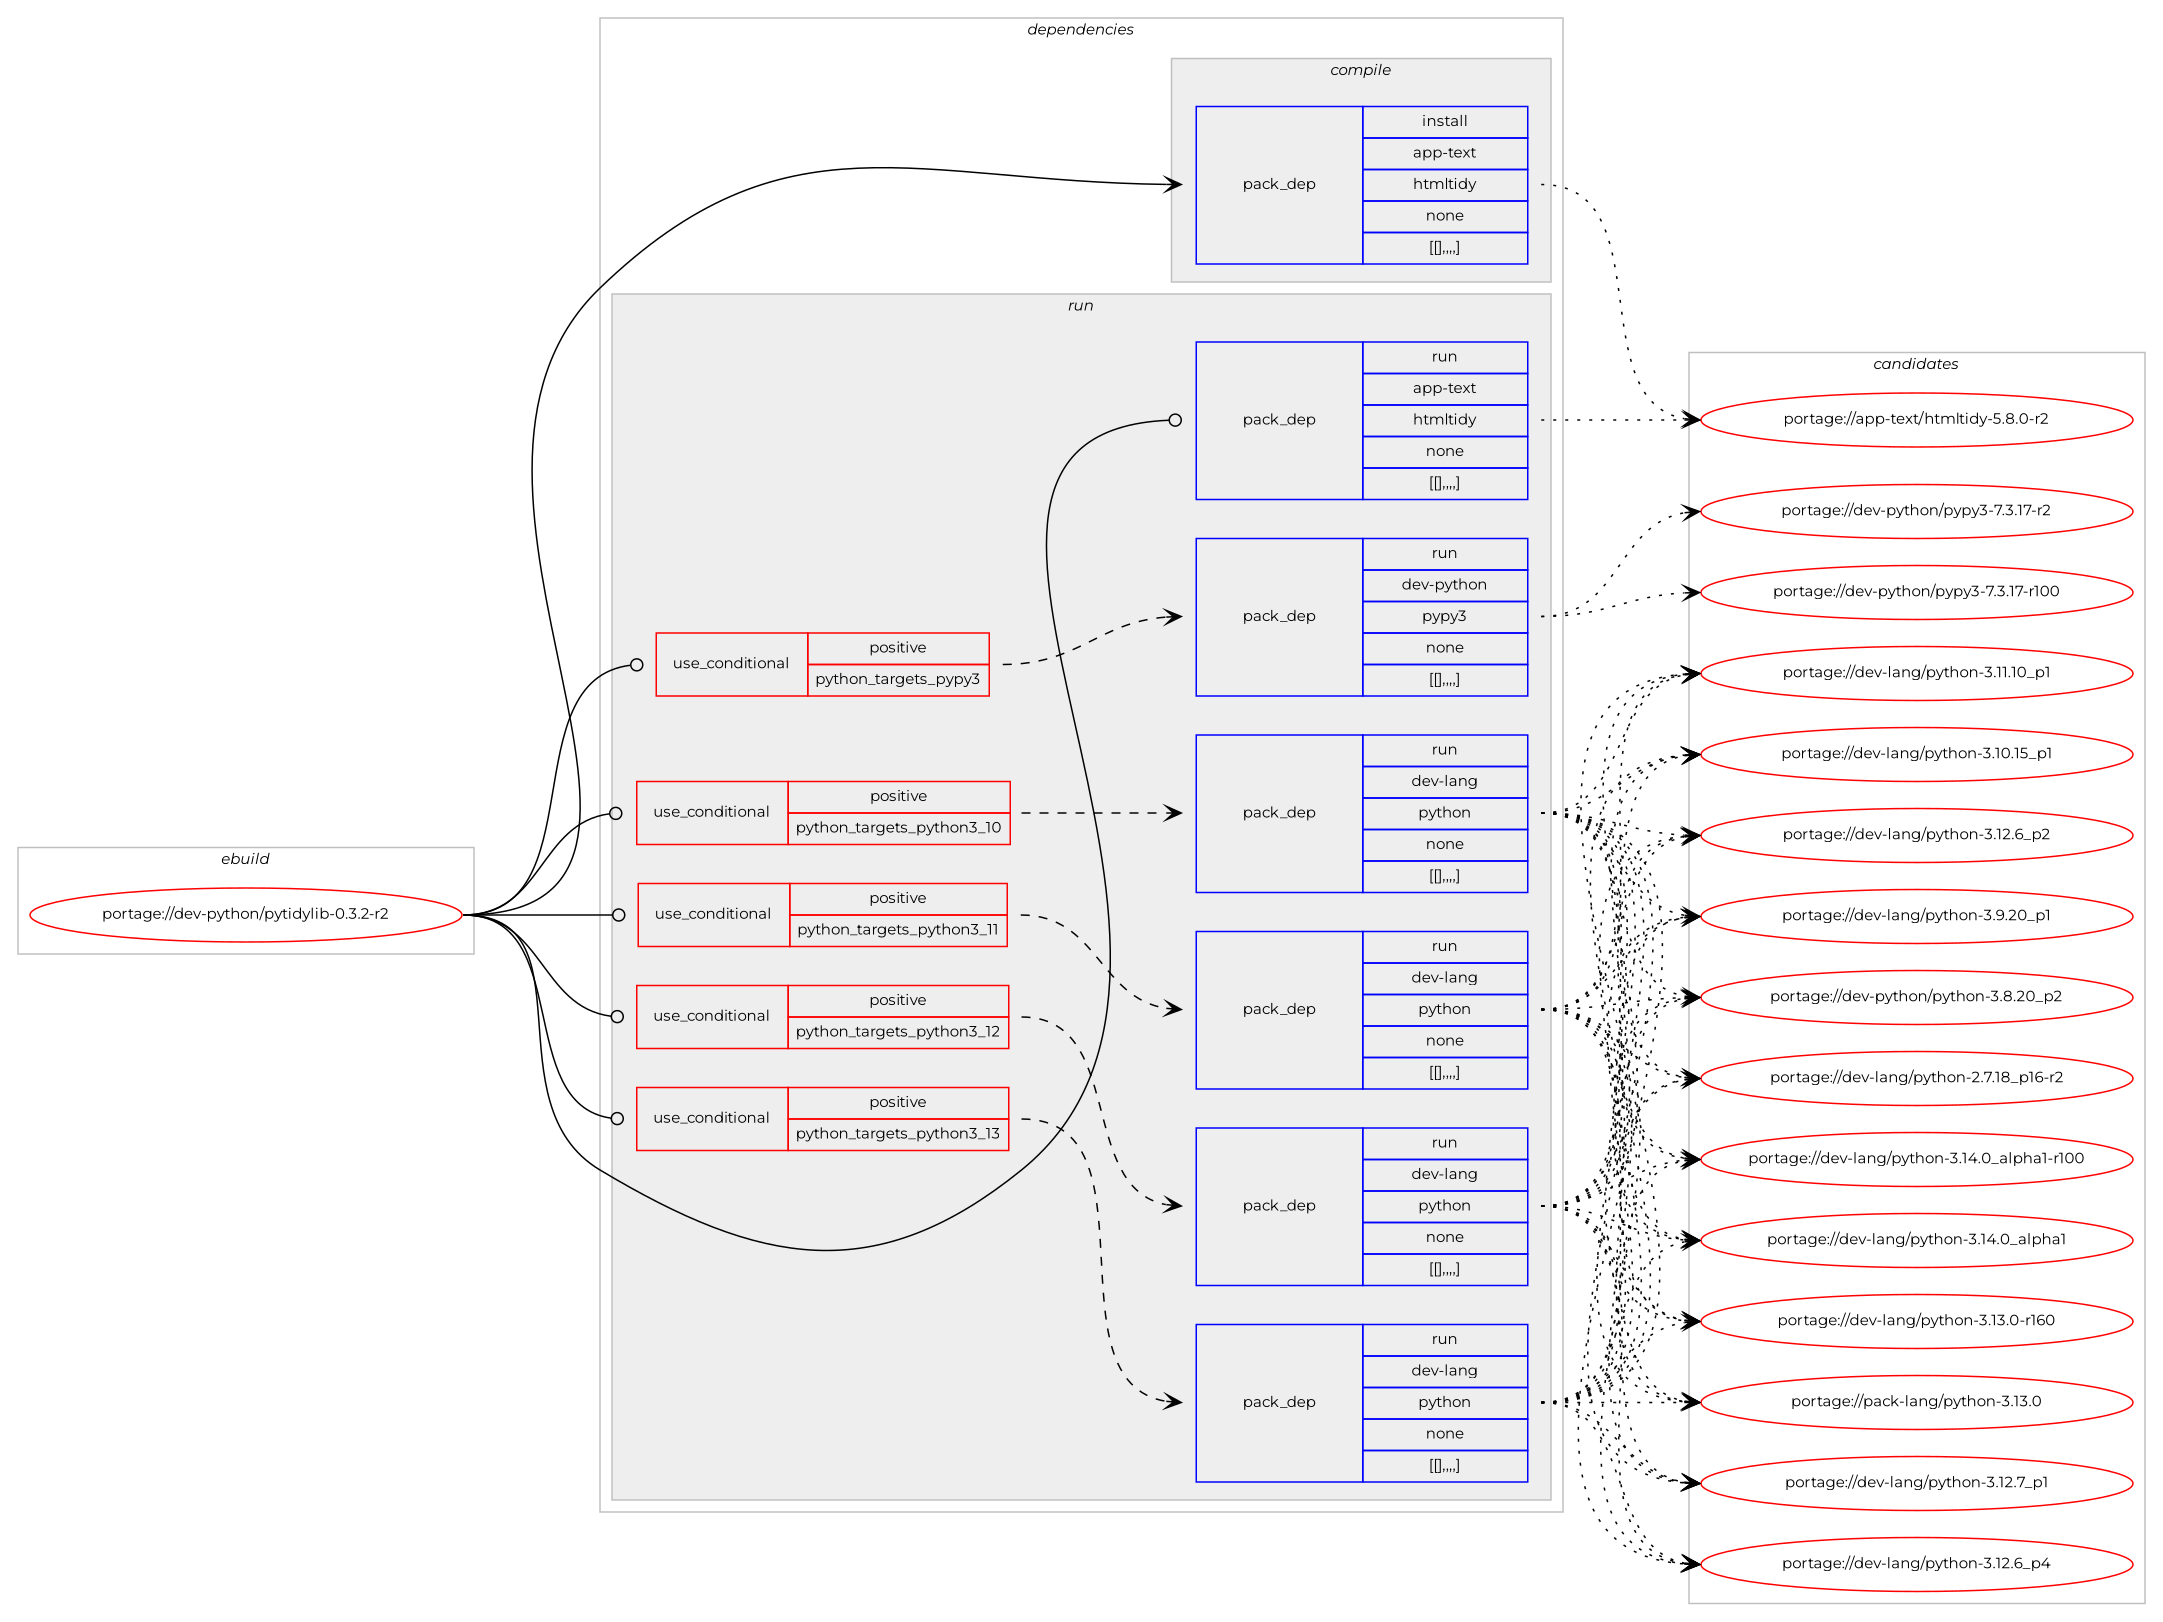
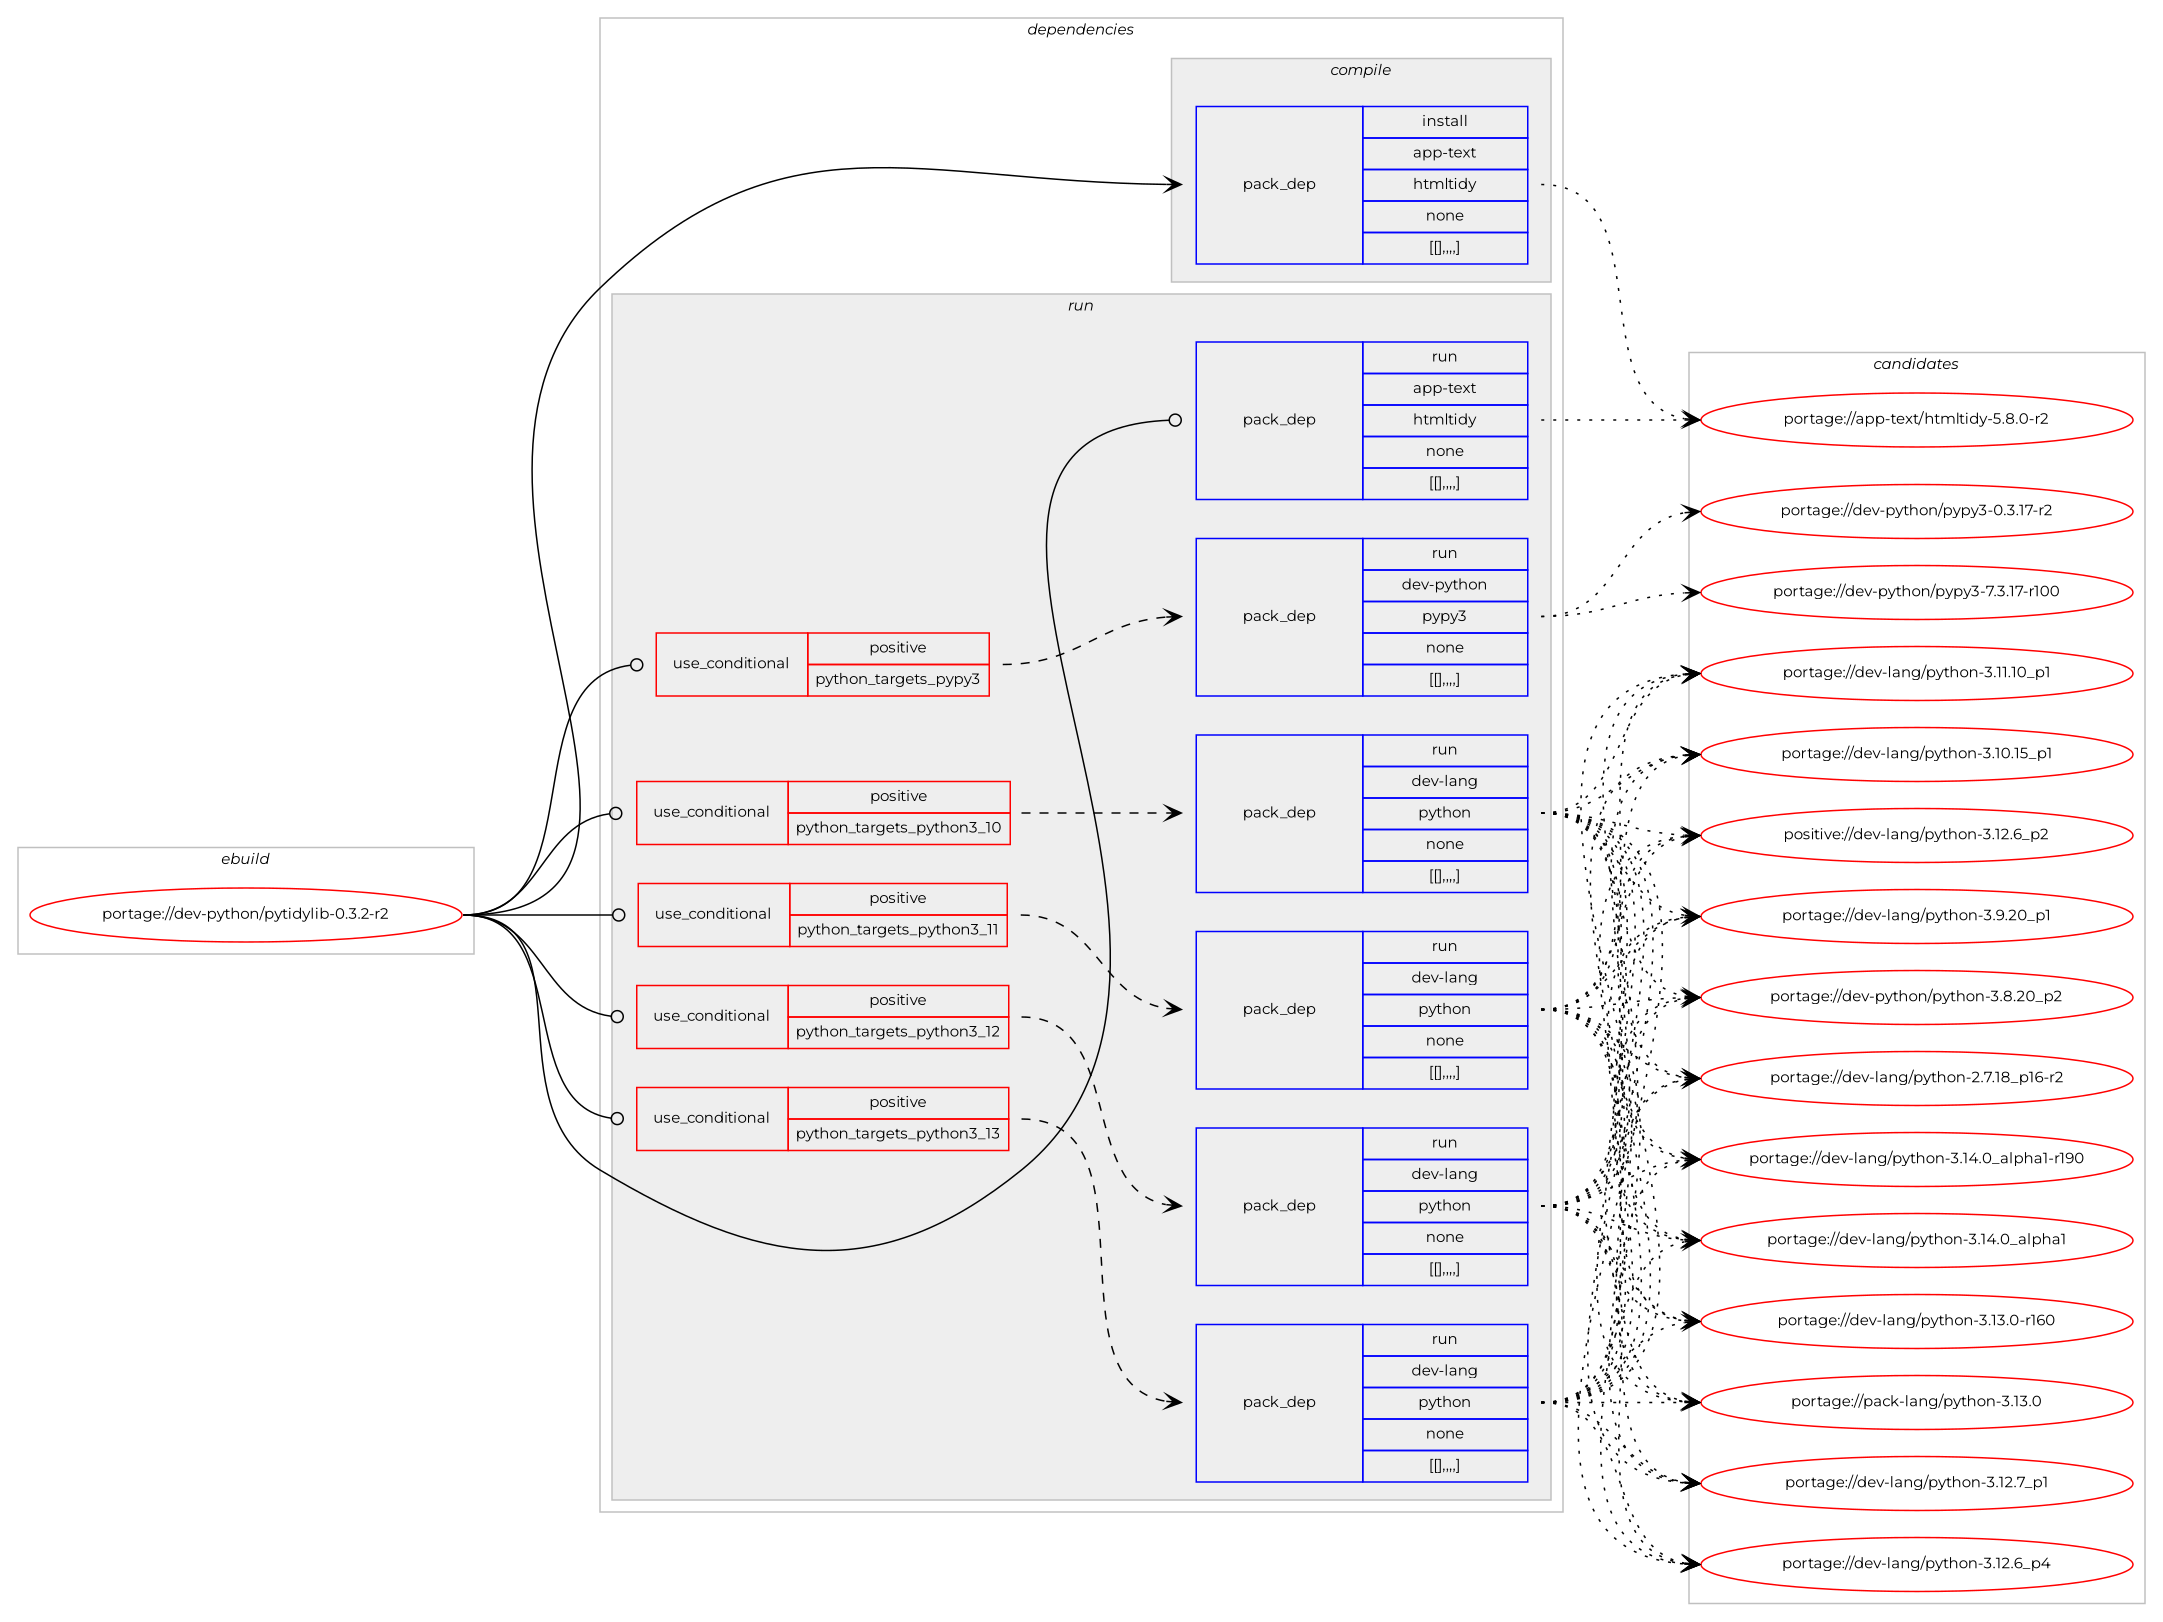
(1917, 512) -> (1917, 512)
(1917, 836) -> (1917, 836)
(1917, 1160) -> (1917, 1160)
